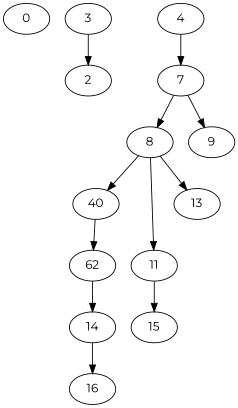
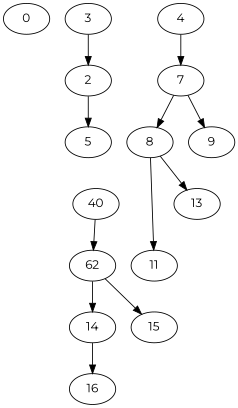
none -> (88, 142)
(126, 170) -> none
(154, 292) -> (120, 293)
